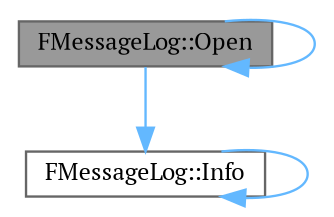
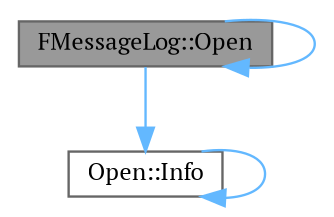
(146, 174) -> (146, 174)
